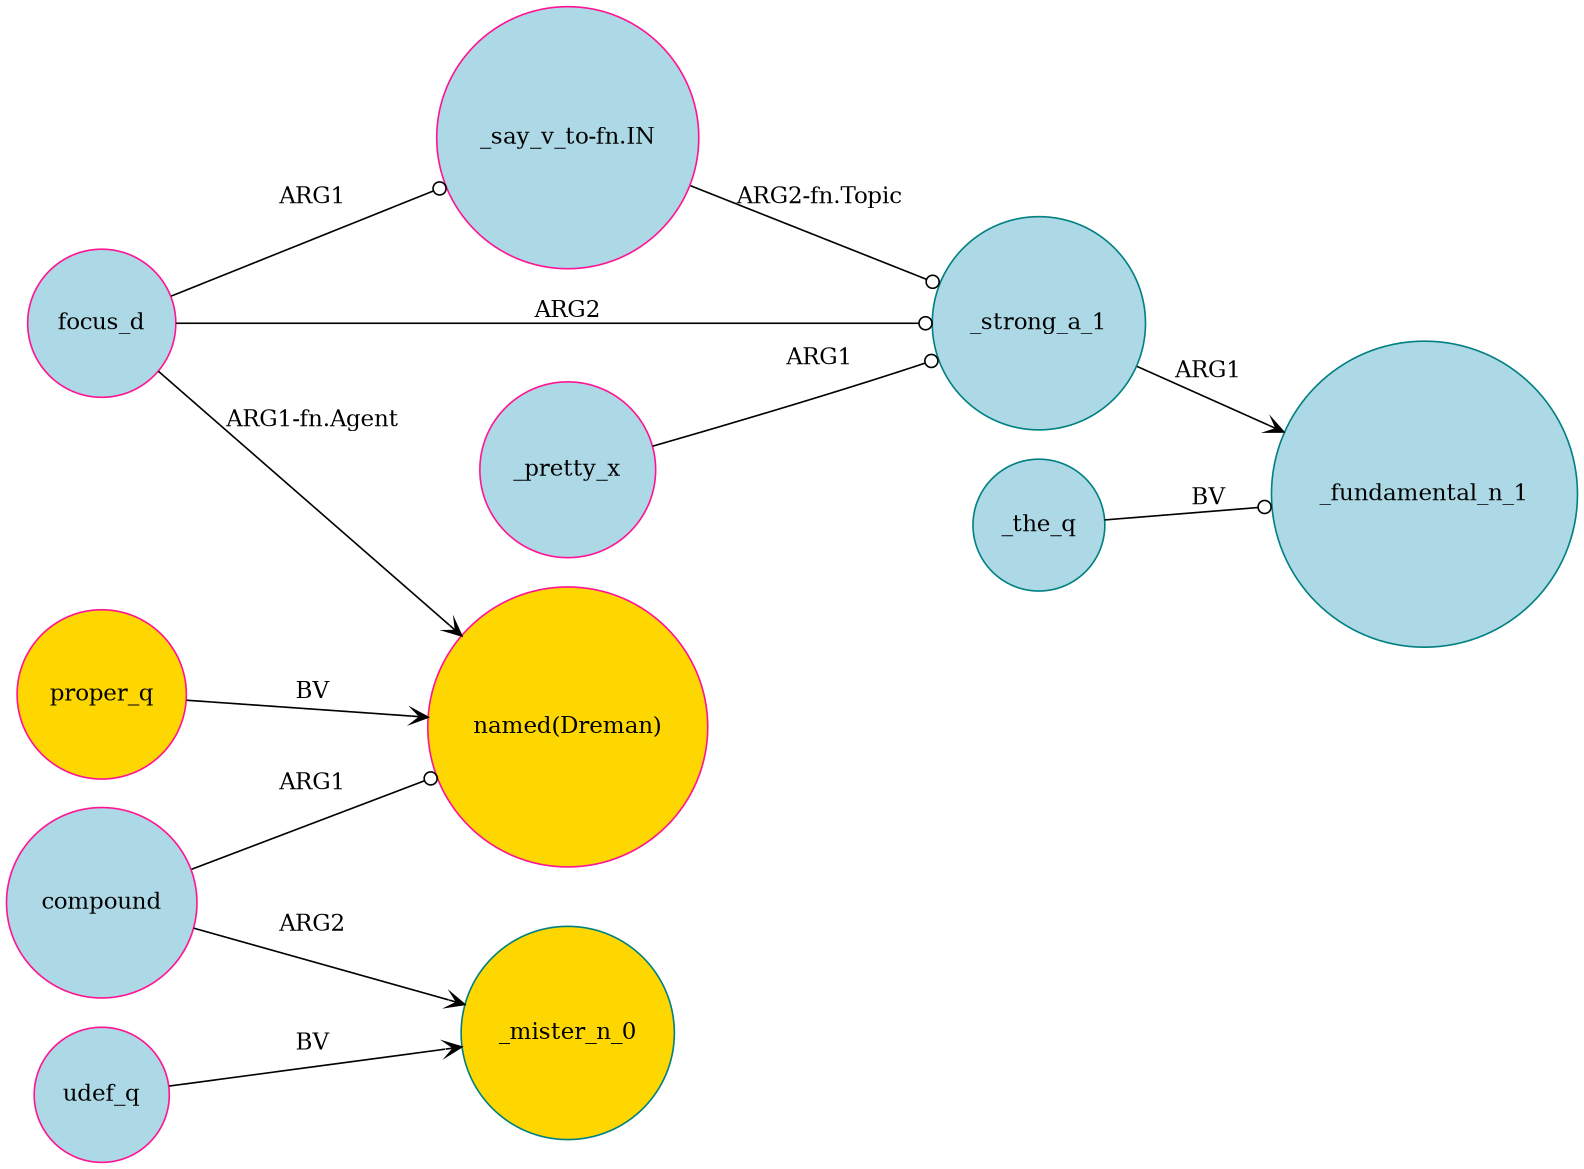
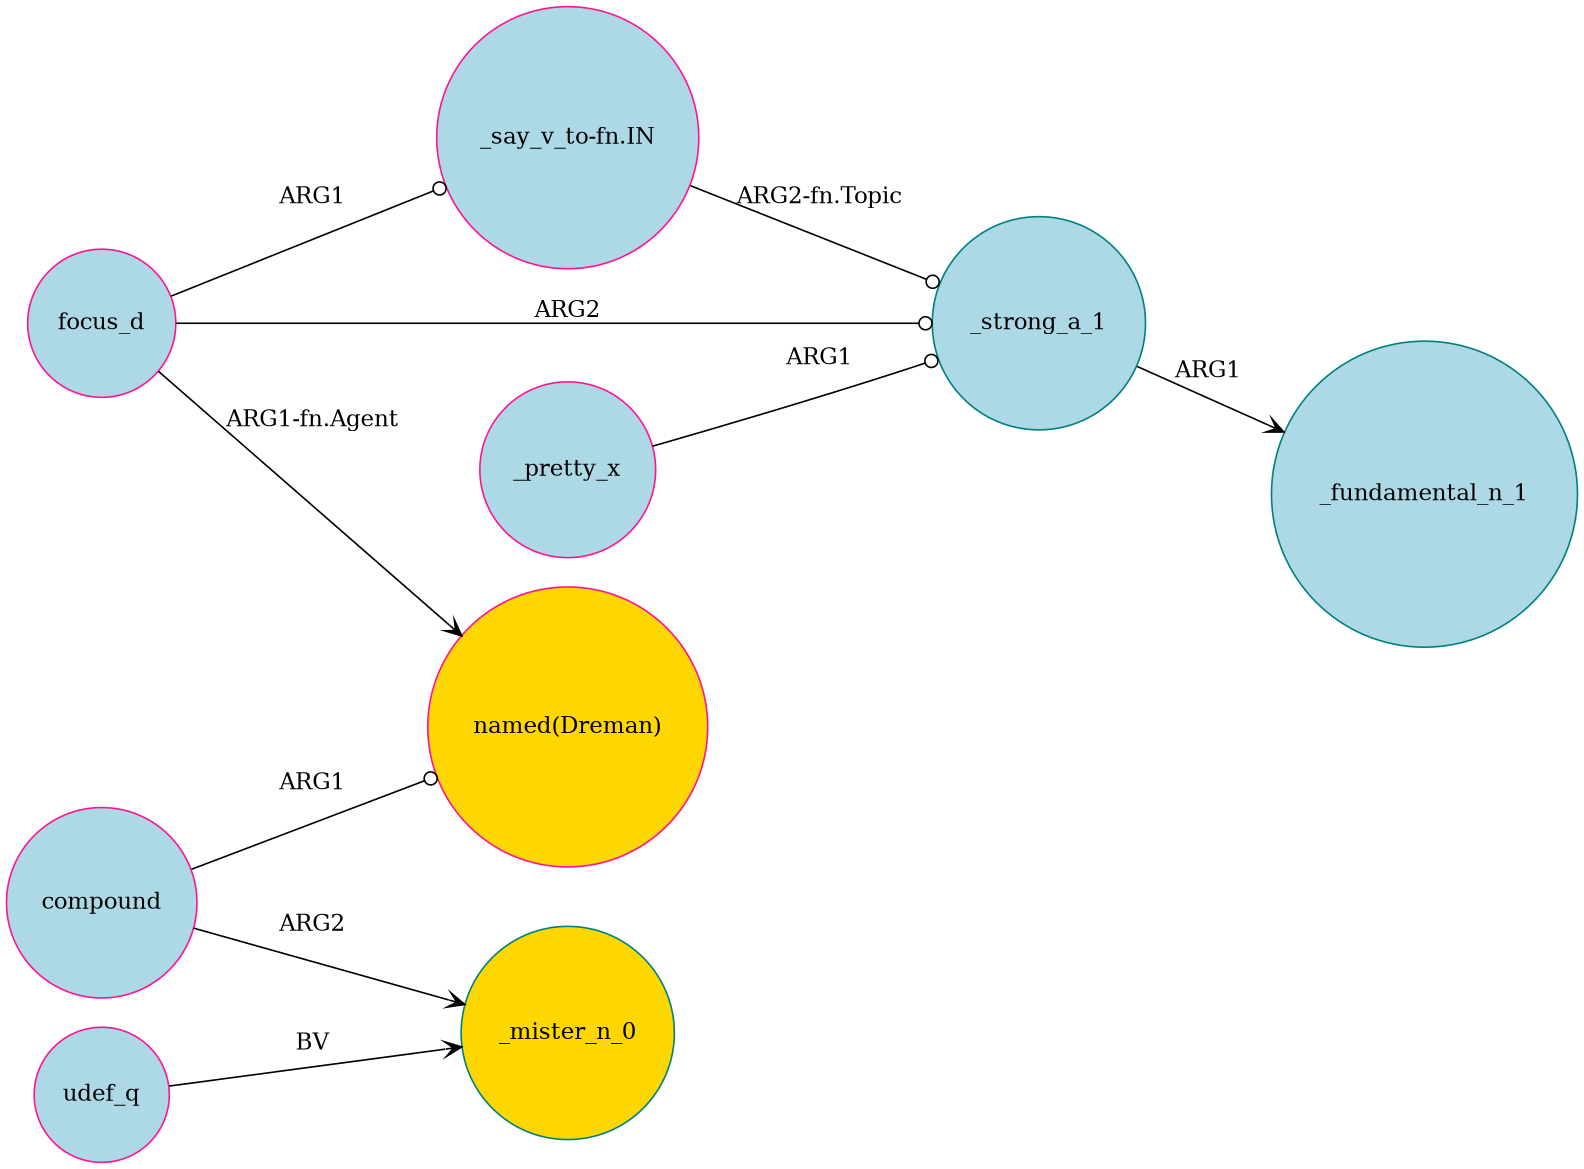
(1039, 525) -> none
(102, 694) -> none
